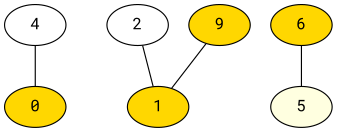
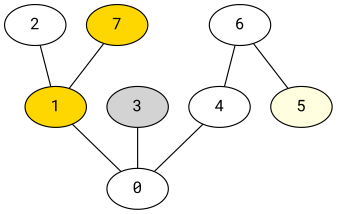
(220, 25) -> (117, 25)
(301, 25) -> (240, 25)
none -> (230, 66)
(35, 107) -> (138, 189)
none -> (138, 107)
none -> (97, 148)
